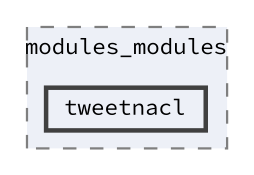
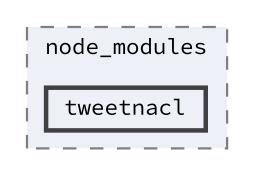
(127, 48) -> (127, 48)
